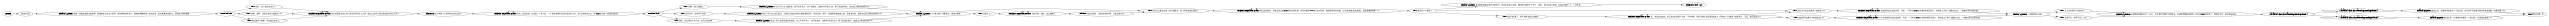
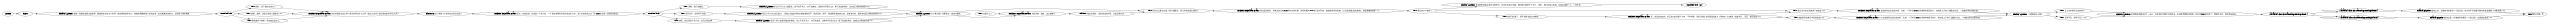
(1694, 5) -> (1694, 5)
(25, 14) -> (25, 14)
(972, 14) -> (985, 18)
